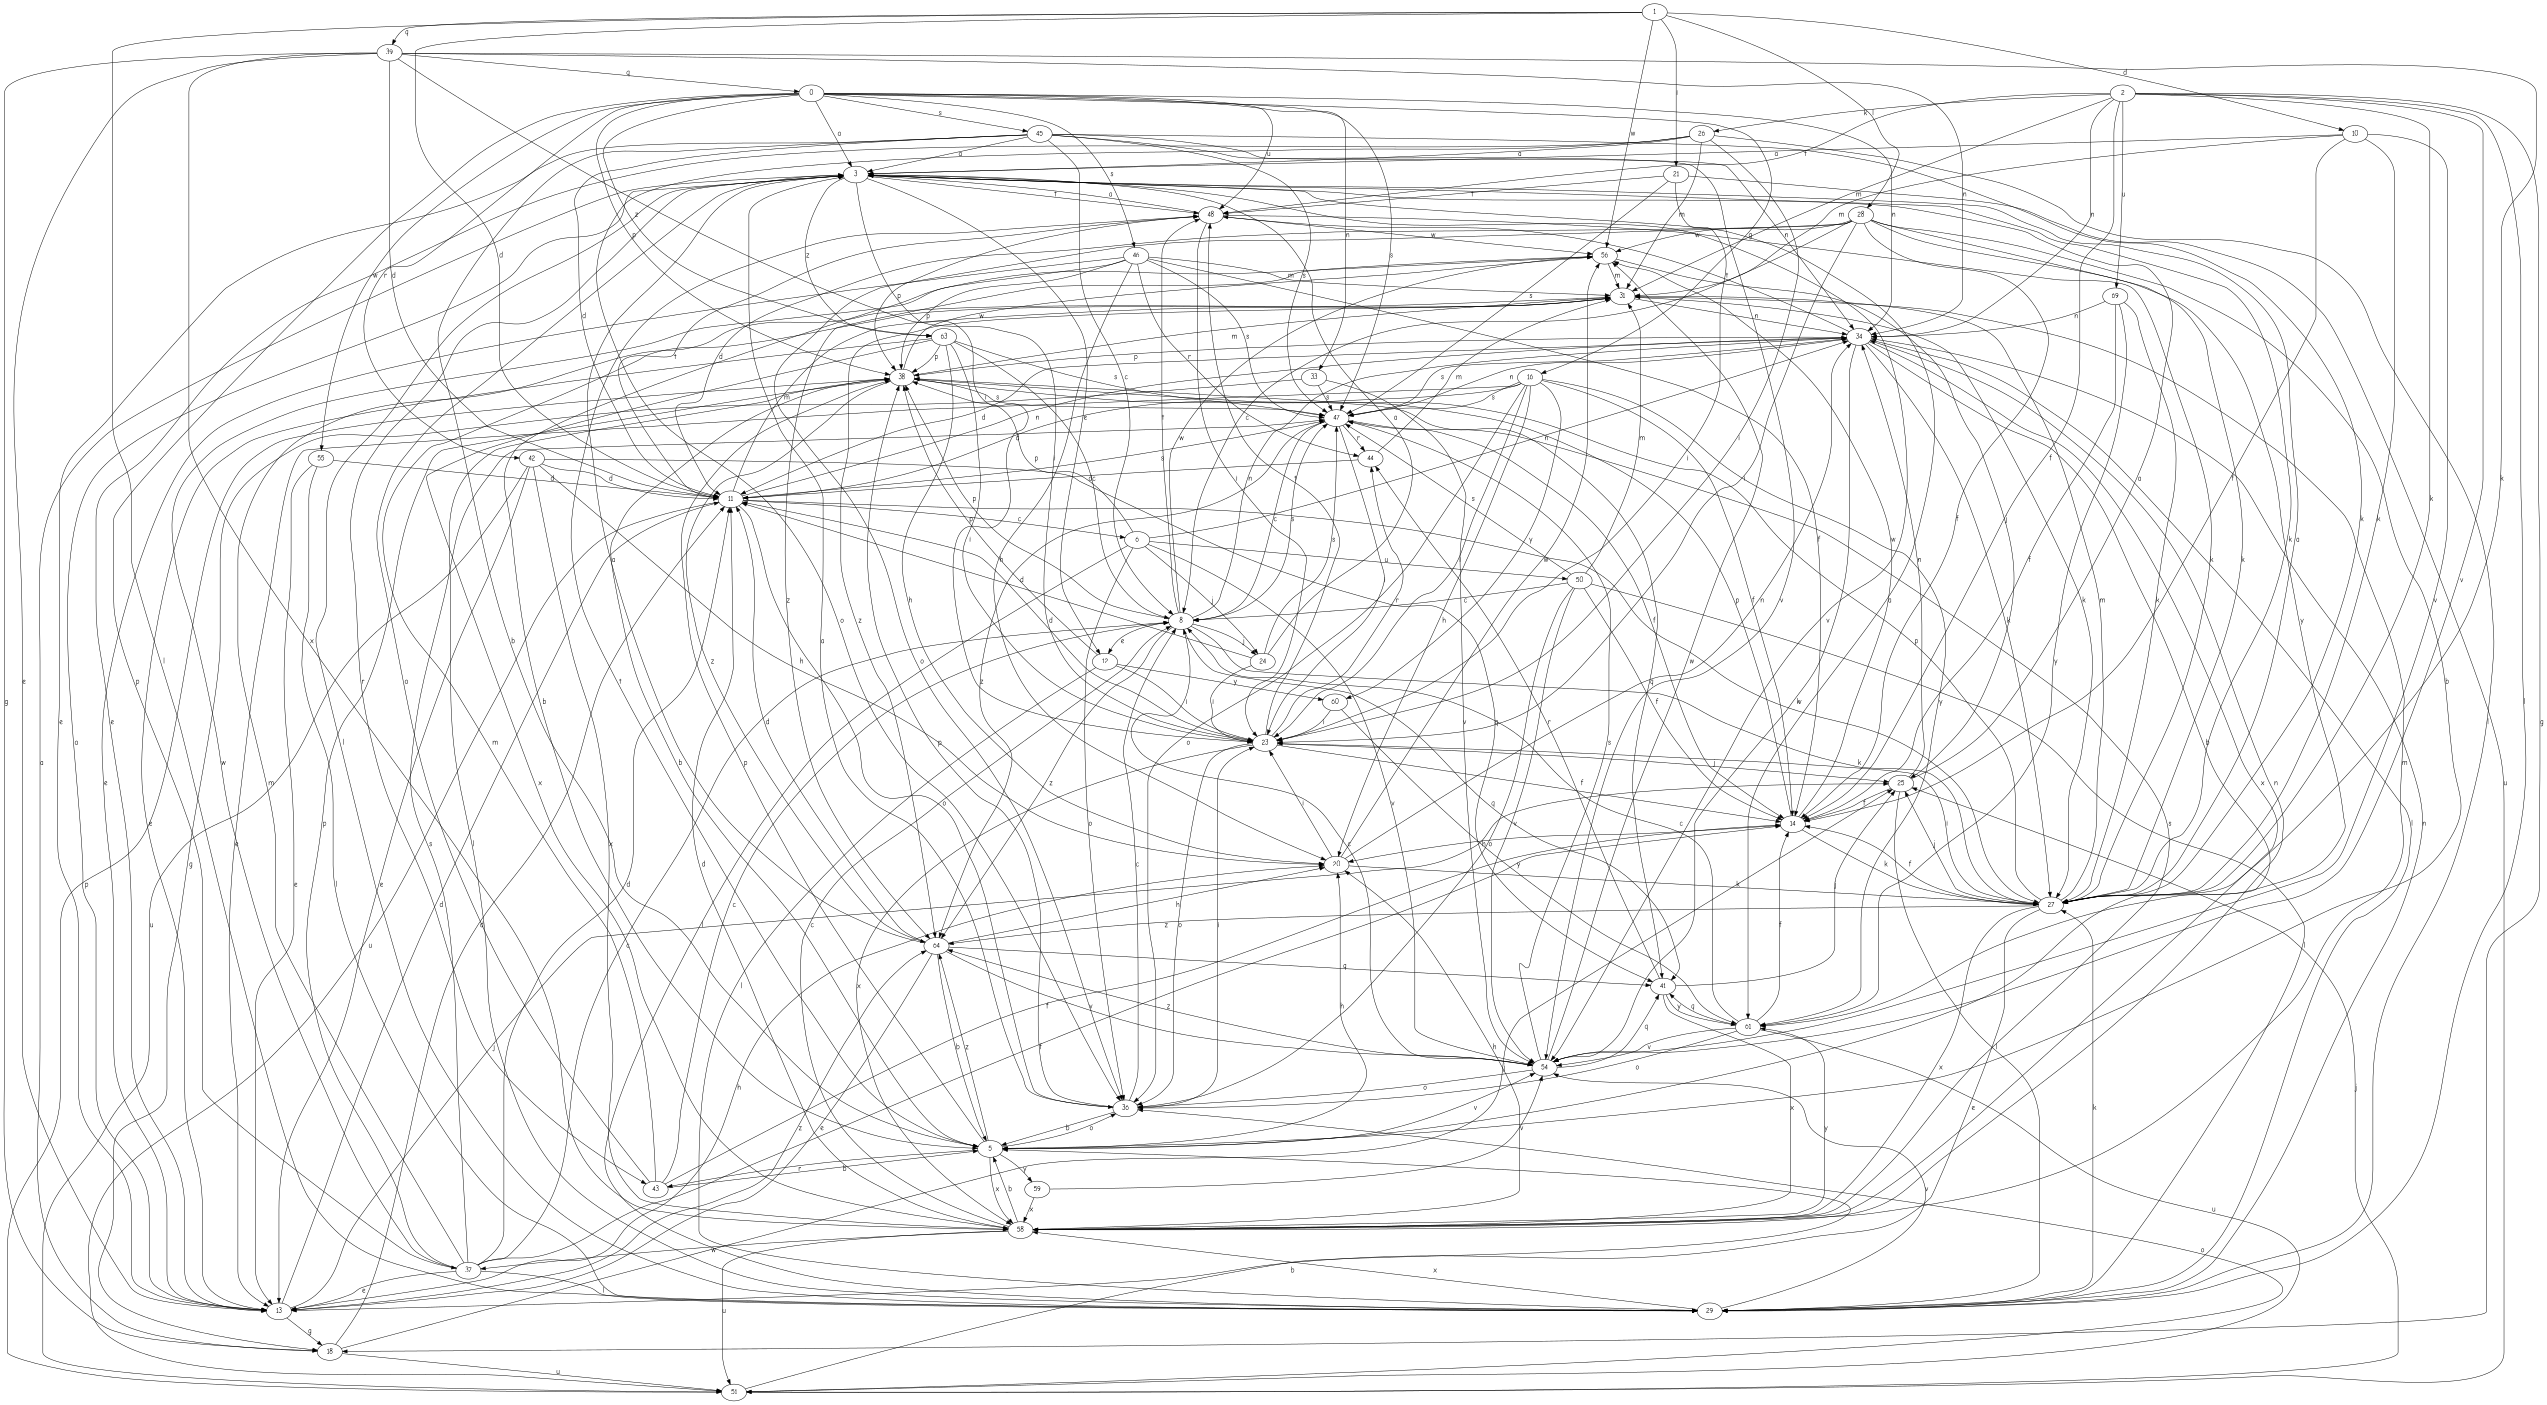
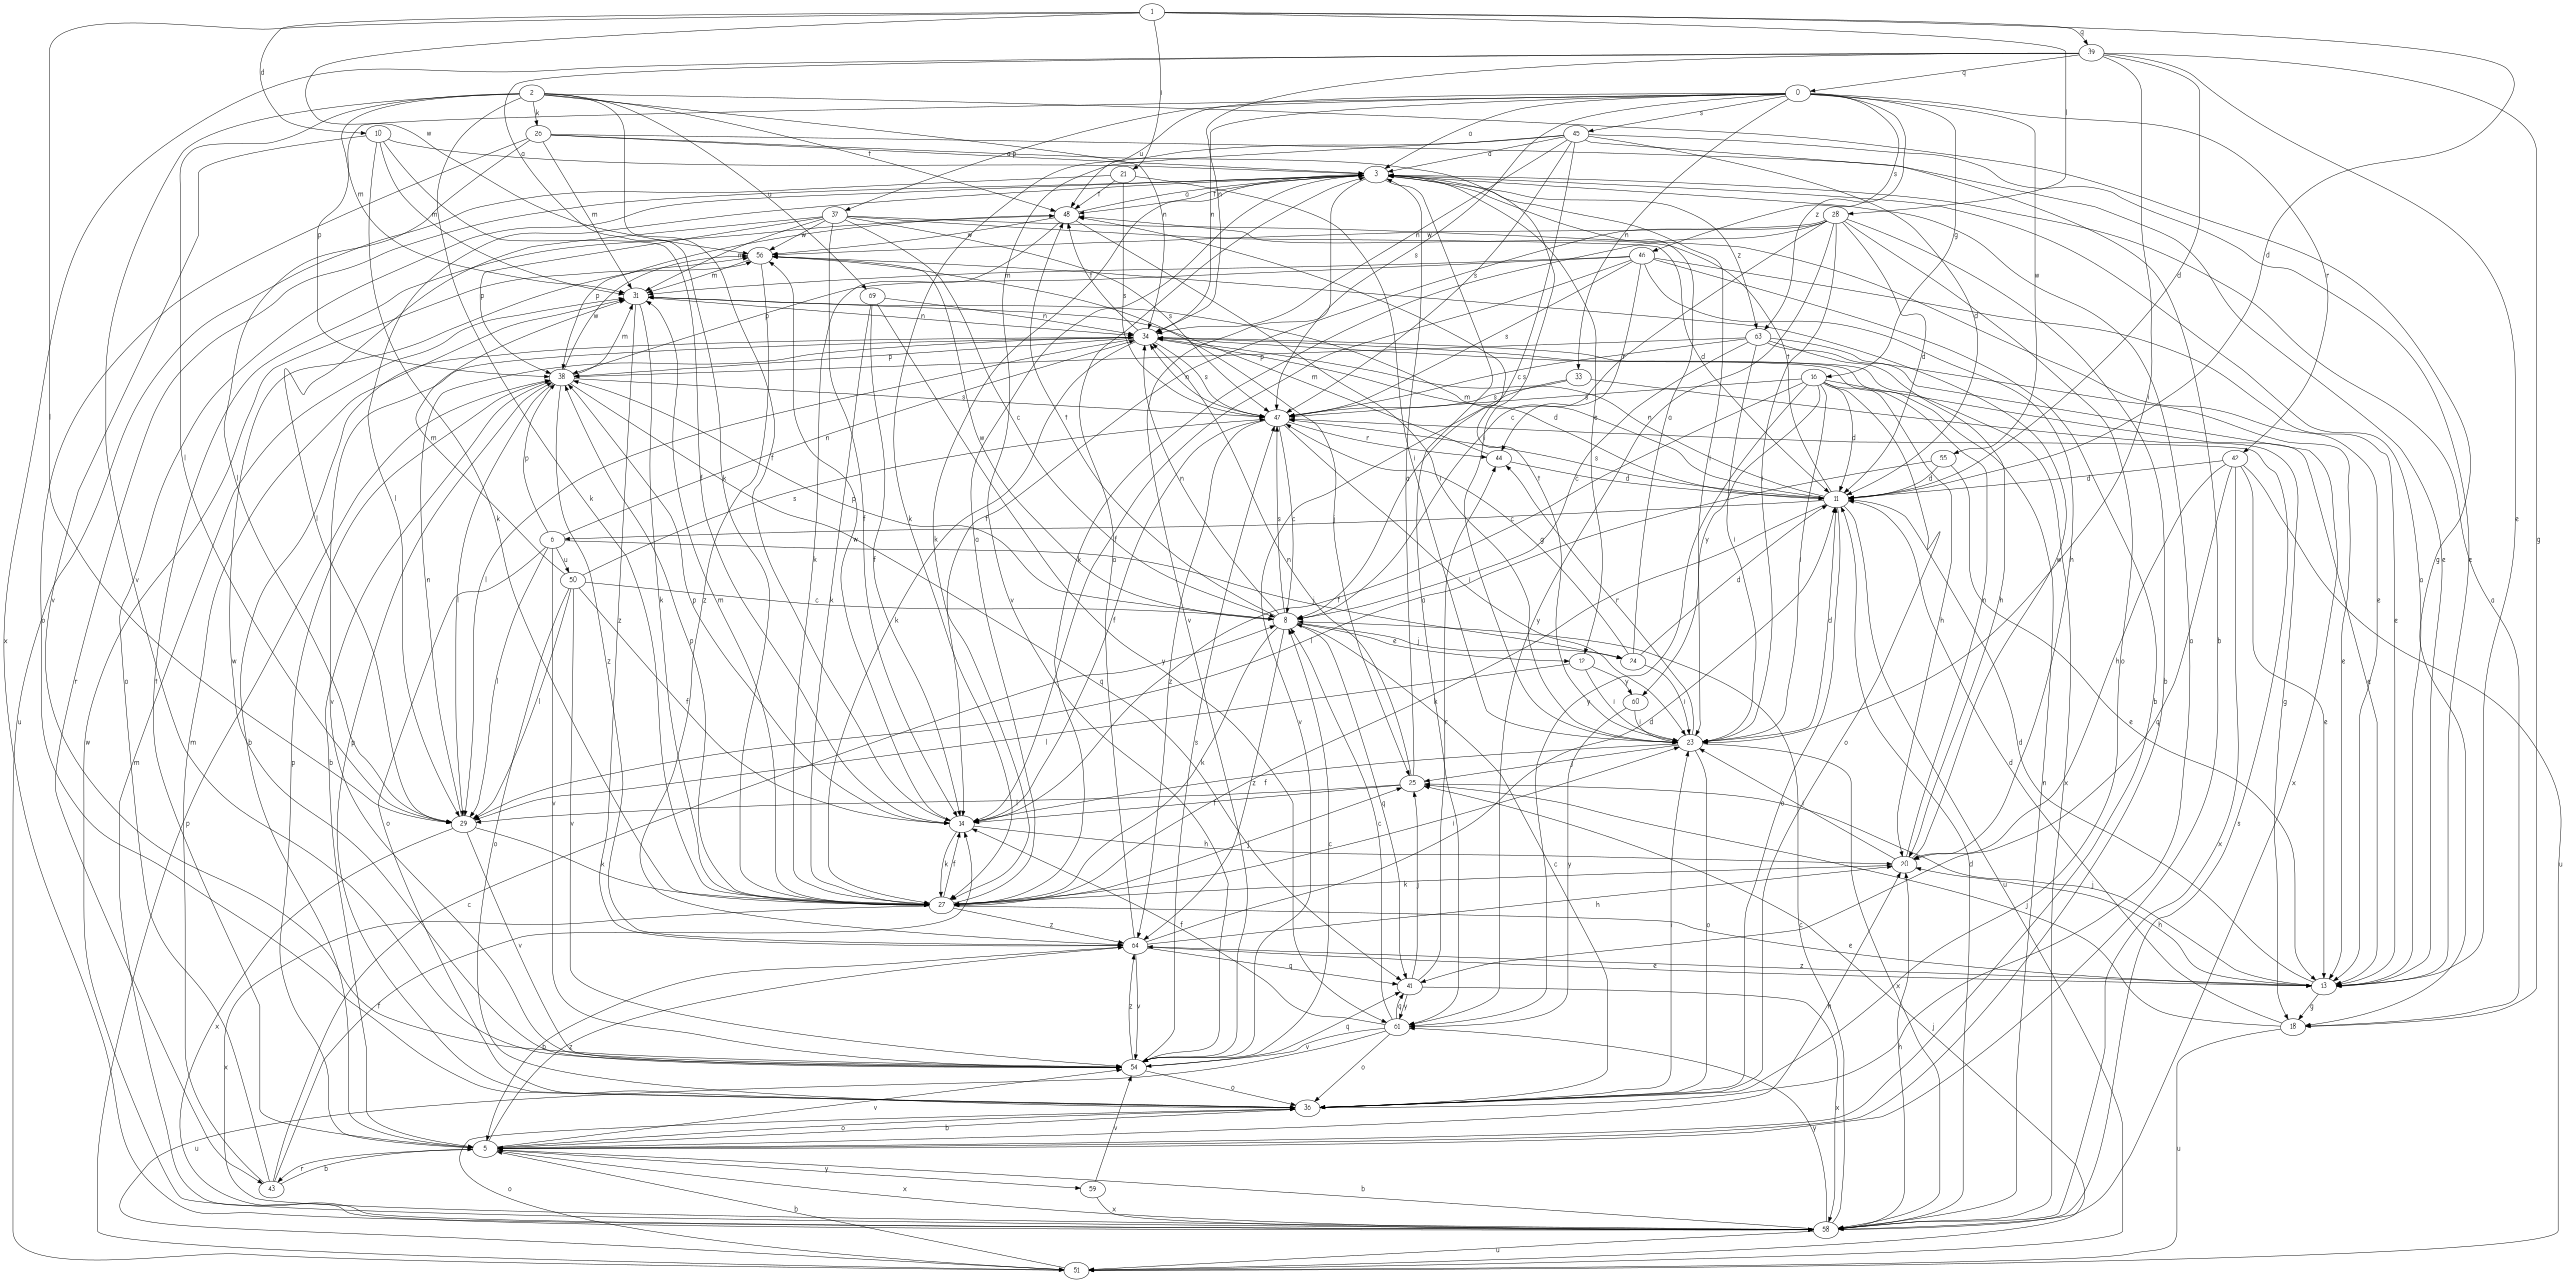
(981, 537) -> none
(1334, 540) -> (1542, 540)
(746, 1245) -> (303, 1208)
